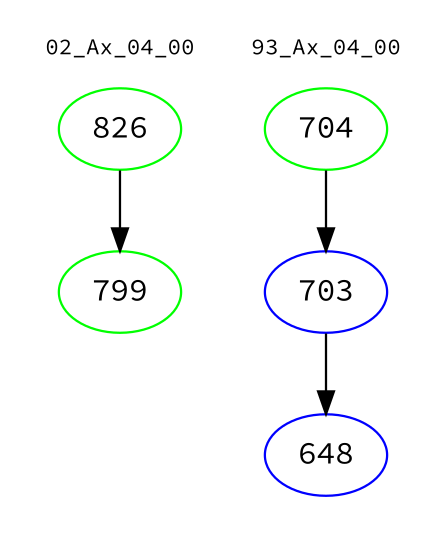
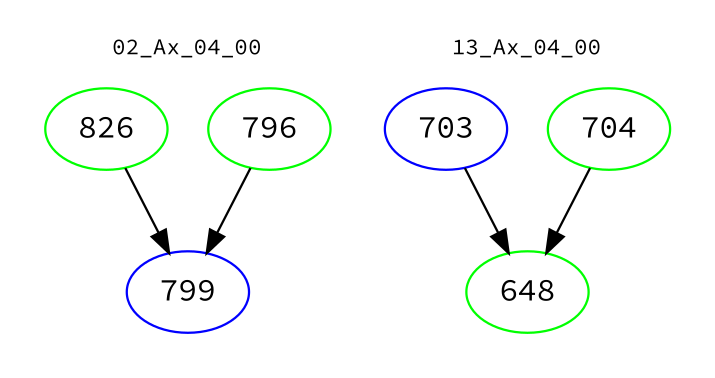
(327, 49) -> (527, 49)
none -> (269, 129)
(326, 199) -> (573, 200)
(120, 292) -> (188, 292)
(326, 455) -> (527, 292)
